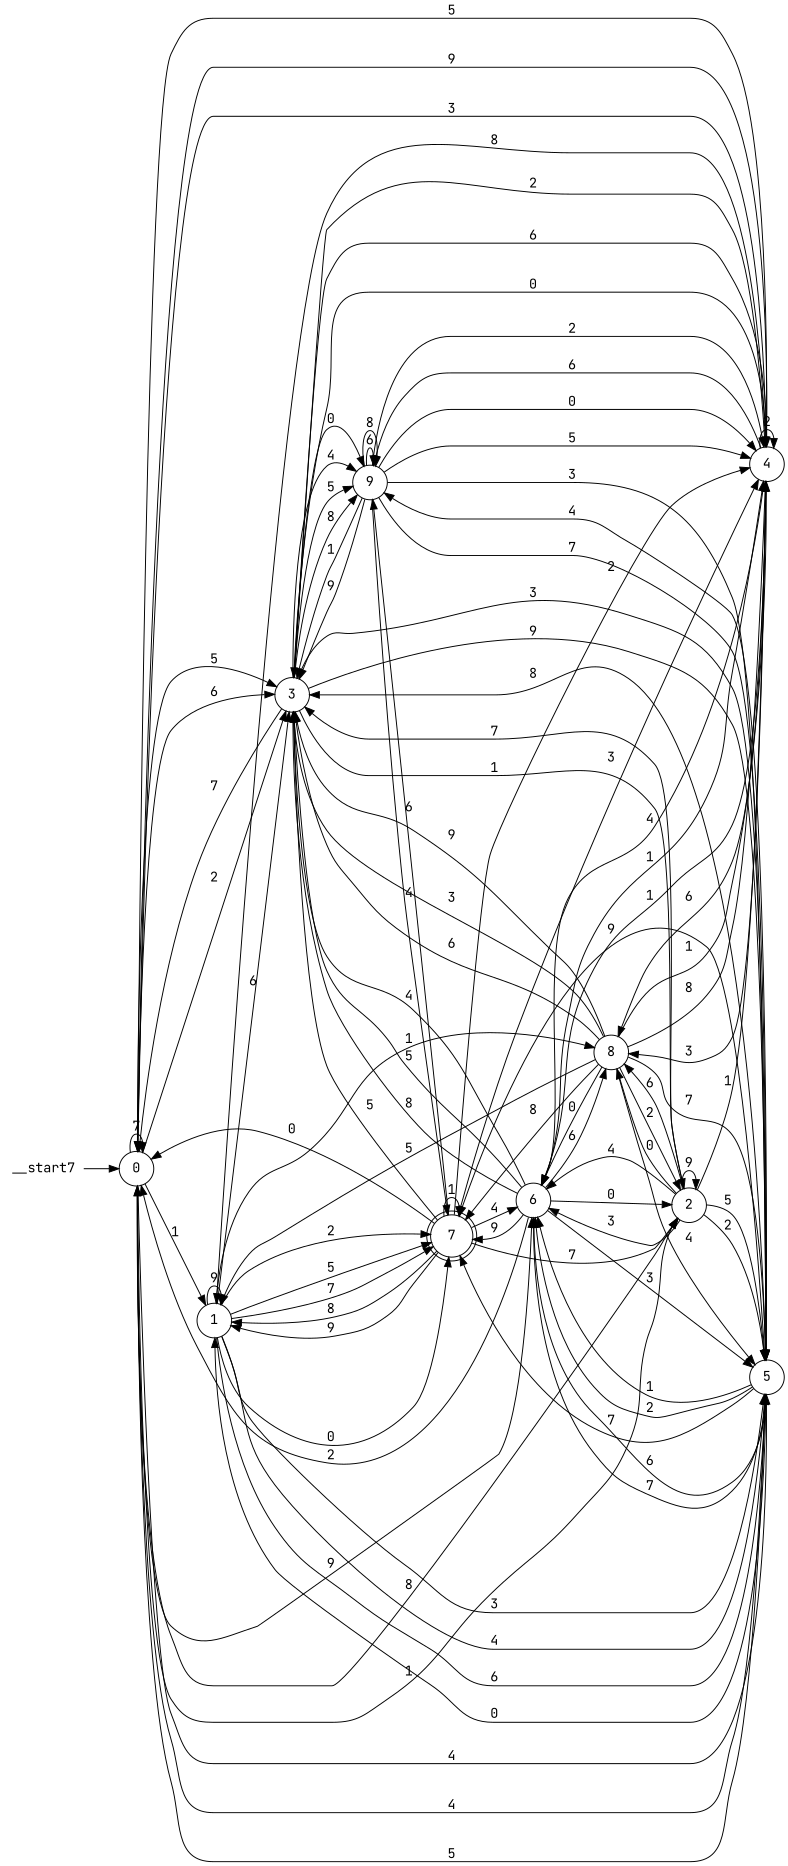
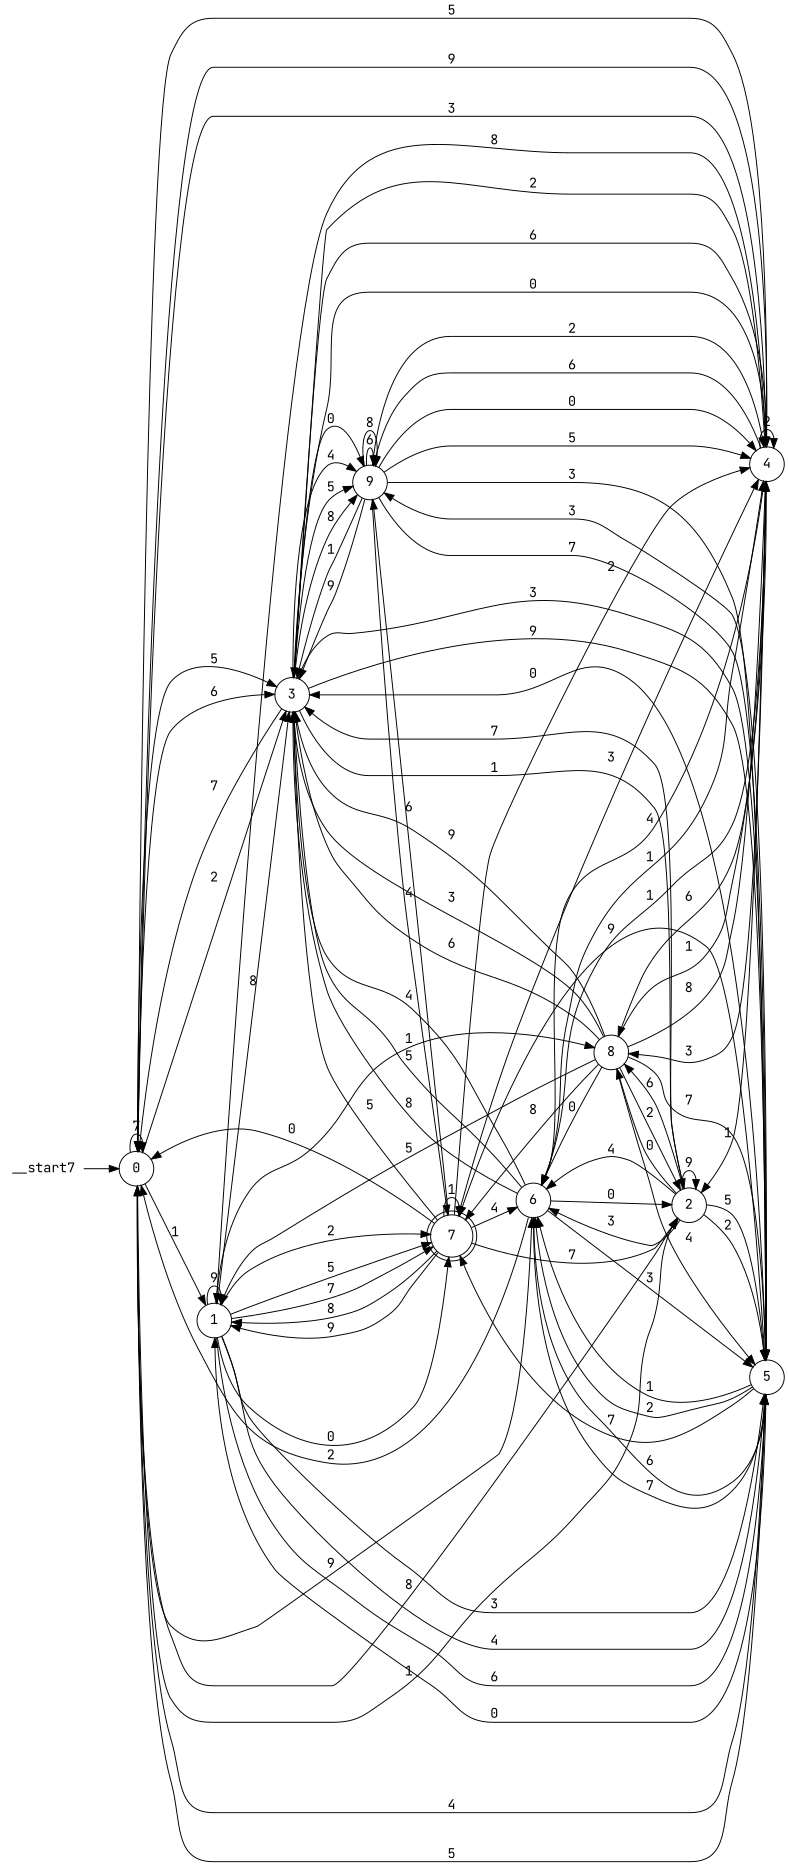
(572, 512) -> (572, 512)
(533, 674) -> (533, 674)
(754, 844) -> (748, 997)
(253, 982) -> (253, 982)
(581, 1136) -> none
(506, 1232) -> none
(343, 1764) -> none
